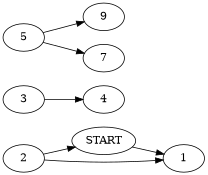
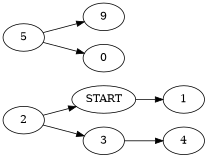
(104, 58) -> (104, 58)
(100, 162) -> (60, 129)
